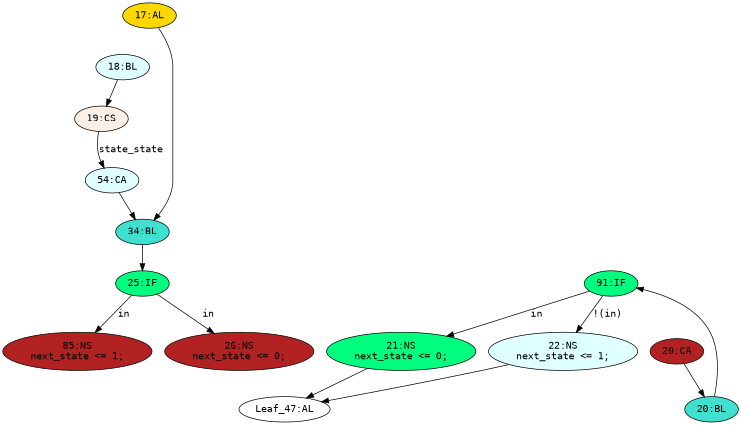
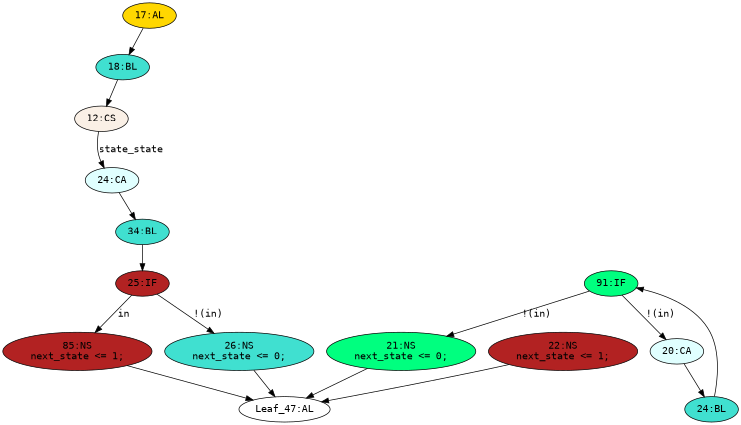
(123, 67) -> (123, 67)
(101, 119) -> (101, 119)
(173, 121) -> (138, 38)
(112, 180) -> (112, 180)
(142, 283) -> (142, 283)
(592, 311) -> (641, 315)
(208, 314) -> (208, 314)
(537, 314) -> (537, 314)
(239, 351) -> (239, 351)
(563, 351) -> (563, 351)
(677, 351) -> (677, 351)
none -> (262, 381)
none -> (187, 382)
(712, 409) -> (712, 409)
